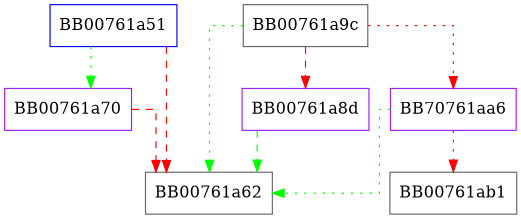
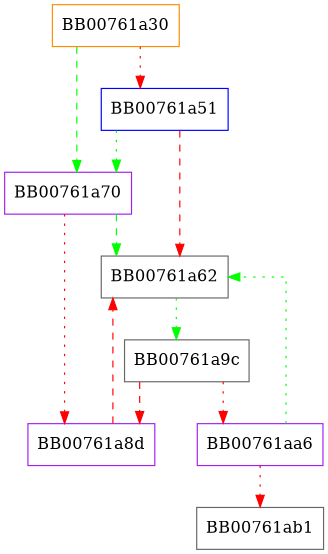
none -> (116, 26)
(209, 76) -> (176, 313)
(453, 109) -> (260, 445)
(156, 123) -> (116, 229)
(257, 145) -> (113, 367)
none -> (65, 313)
